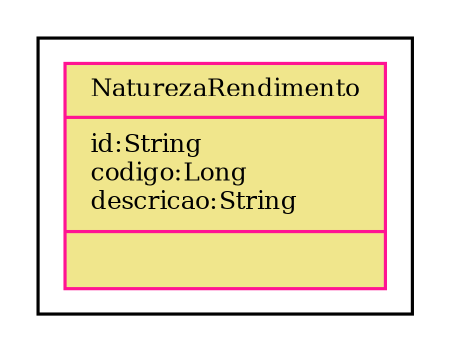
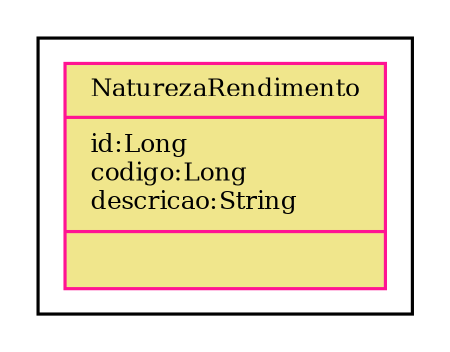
(148, 144) -> (140, 144)
